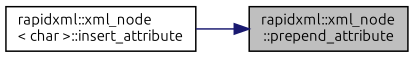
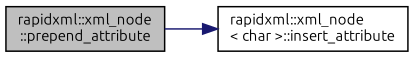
(215, 29) -> (184, 29)
